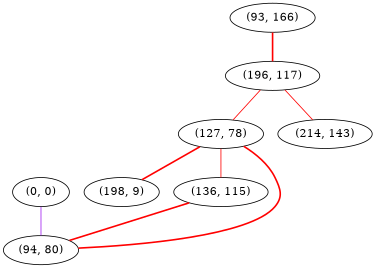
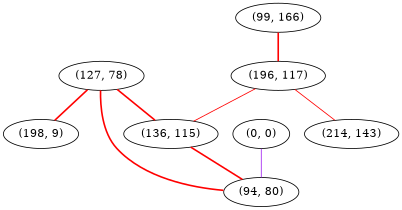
(273, 18) -> (278, 18)
(247, 105) -> (225, 105)
(221, 163) -> (136, 105)
